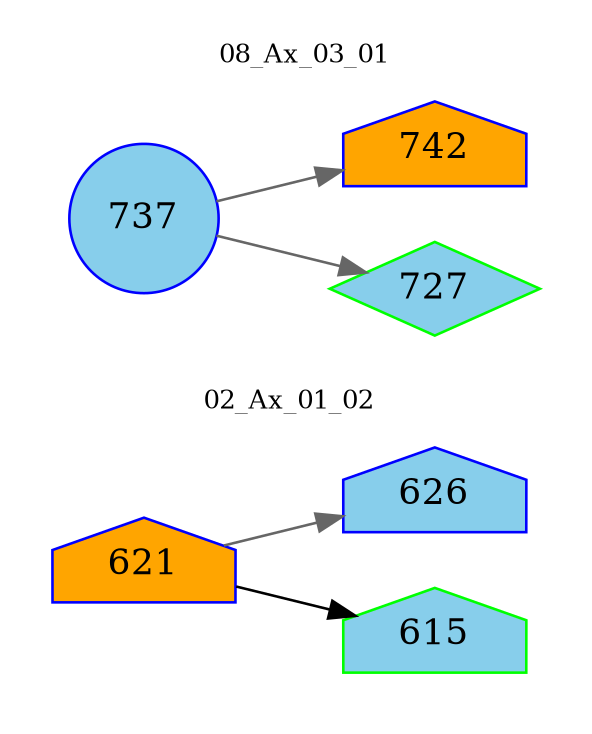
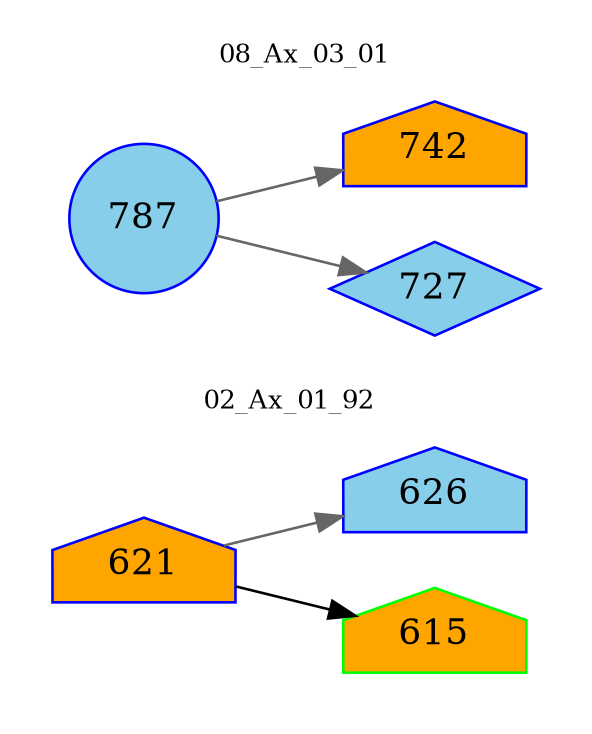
(144, 219) -> (144, 219)
(435, 289) -> (435, 289)
(289, 402) -> (289, 402)
(435, 635) -> (435, 635)
